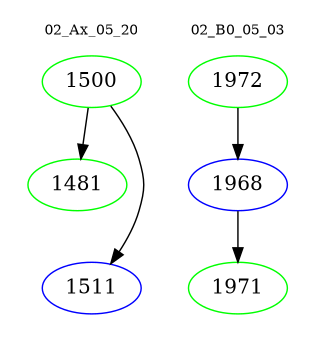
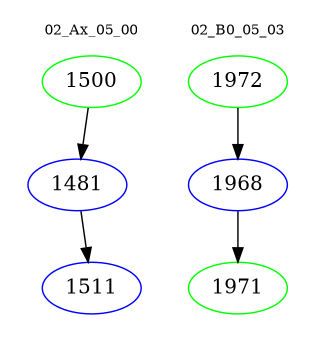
(92, 31) -> (92, 31)
(143, 178) -> (84, 229)
(77, 185) -> (77, 185)
